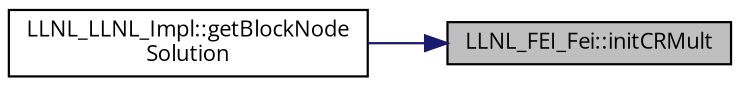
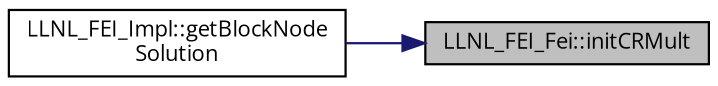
(188, 43) -> (177, 43)
